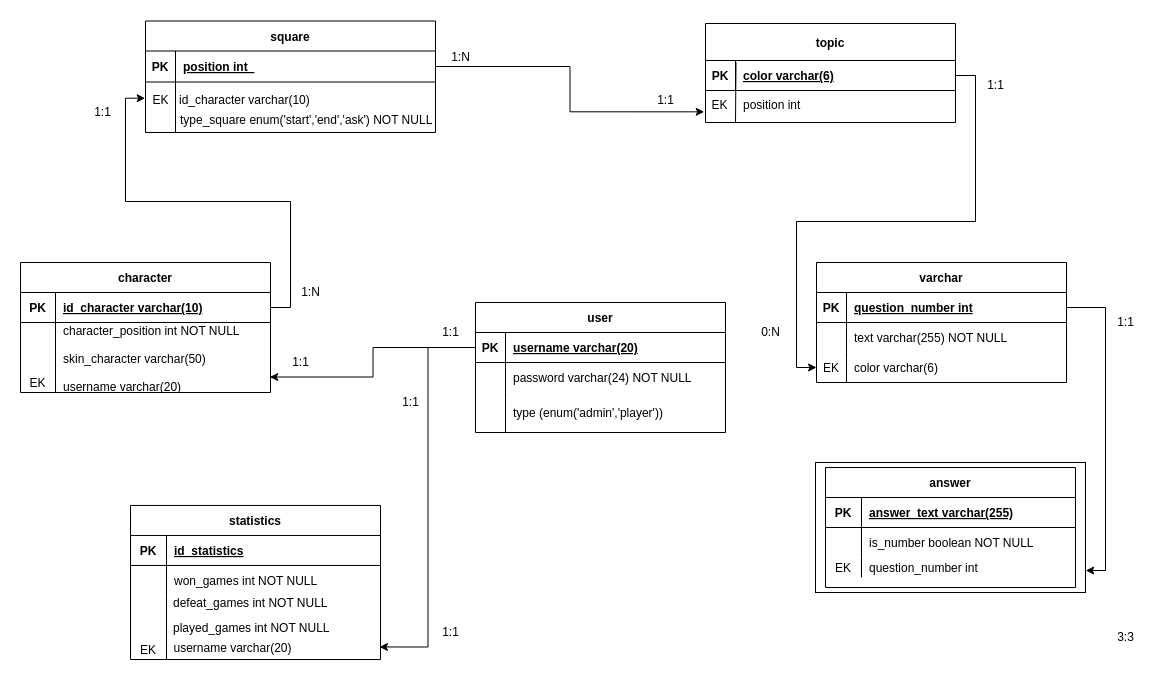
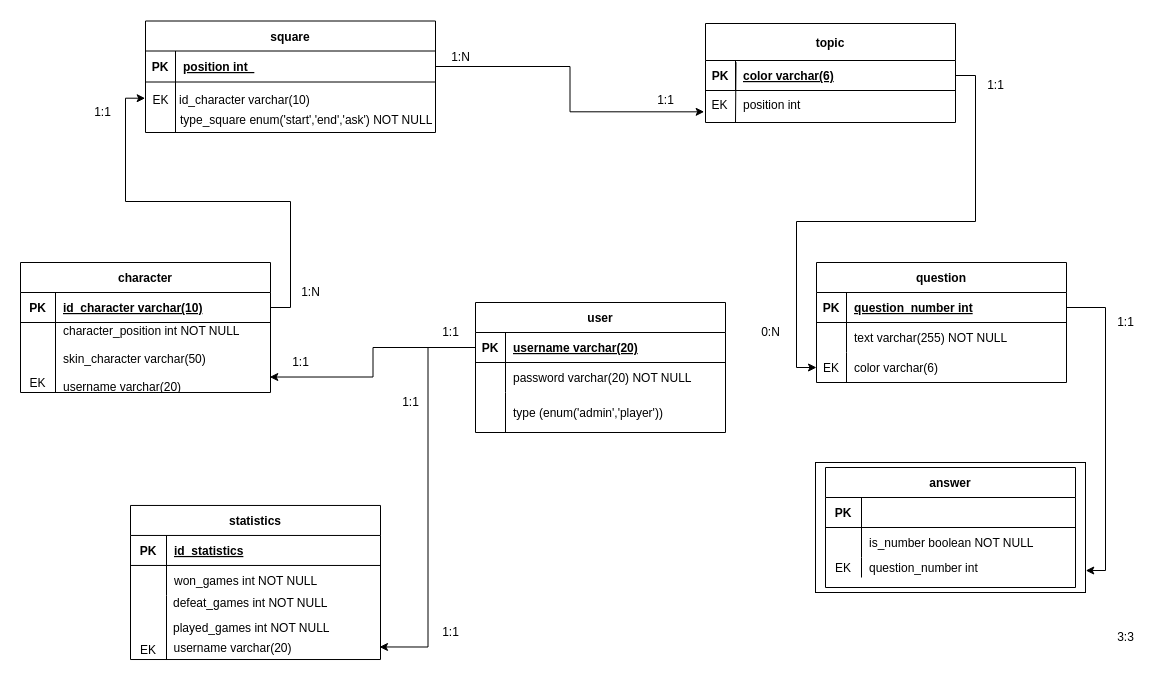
(941, 278) -> (941, 278)
(606, 378) -> (606, 378)
(969, 513) -> none
